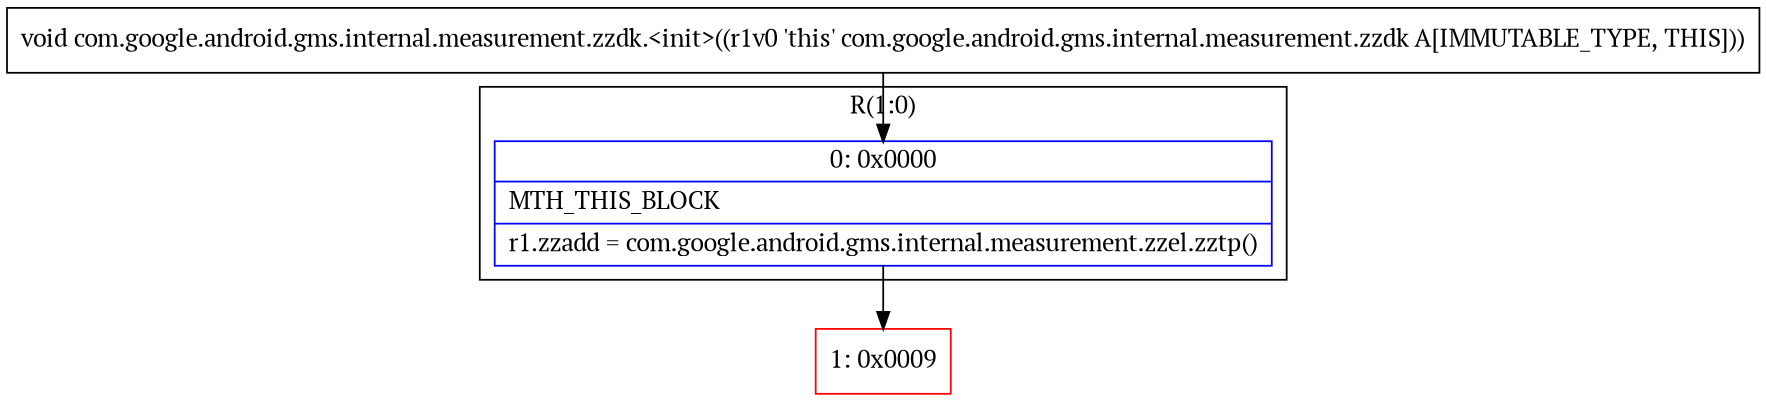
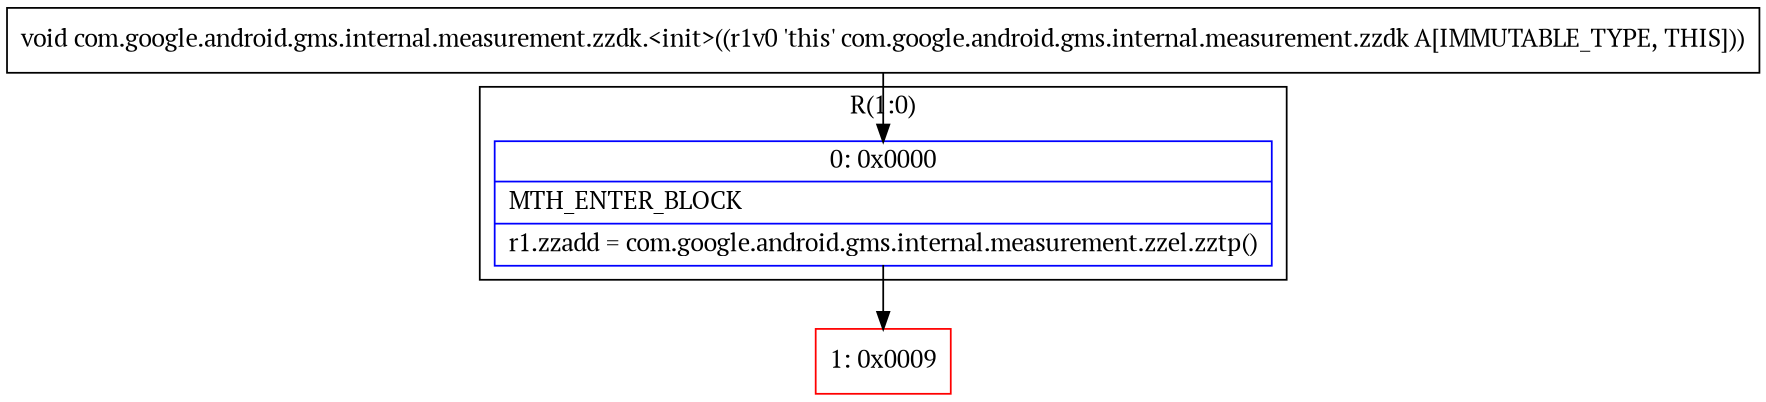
(615, 202) -> (625, 202)
